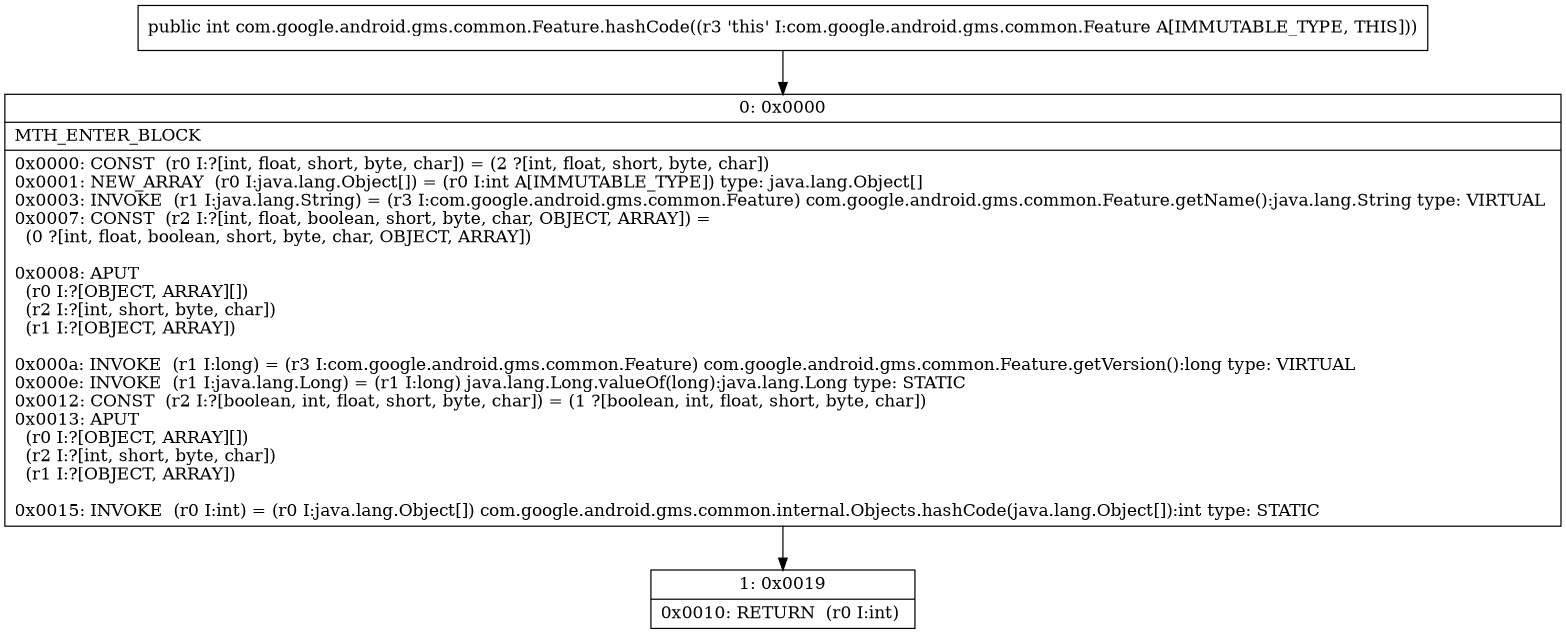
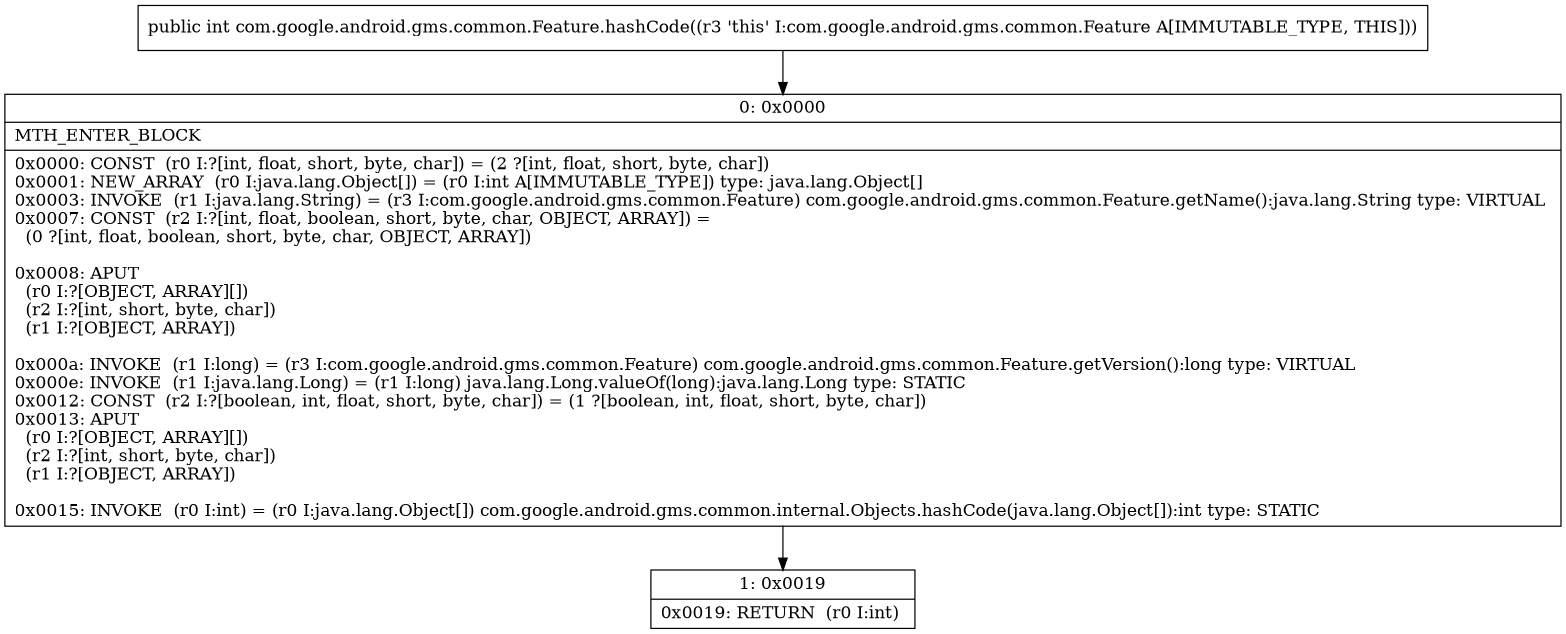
(783, 613) -> (783, 613)
